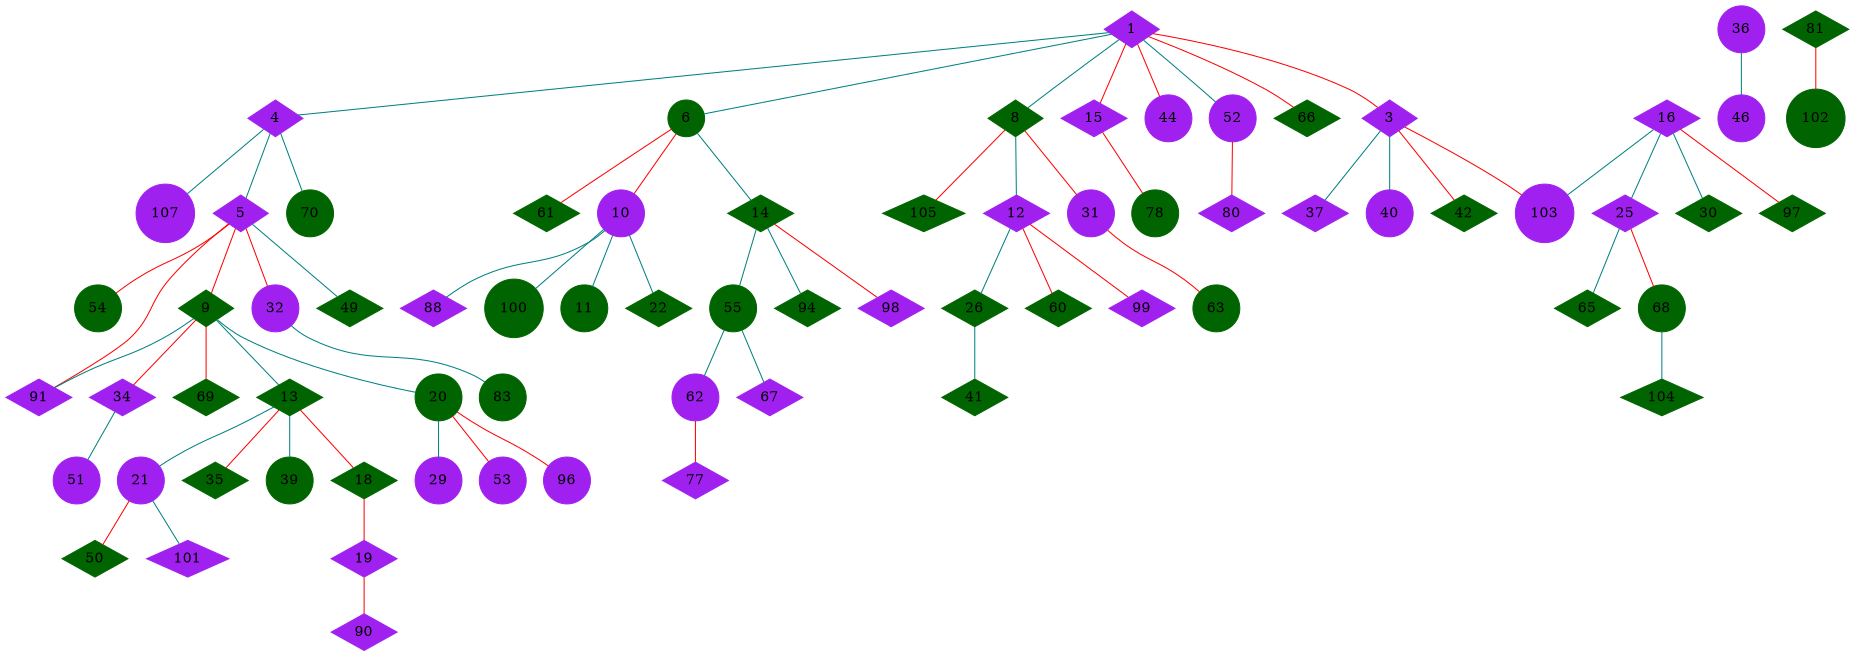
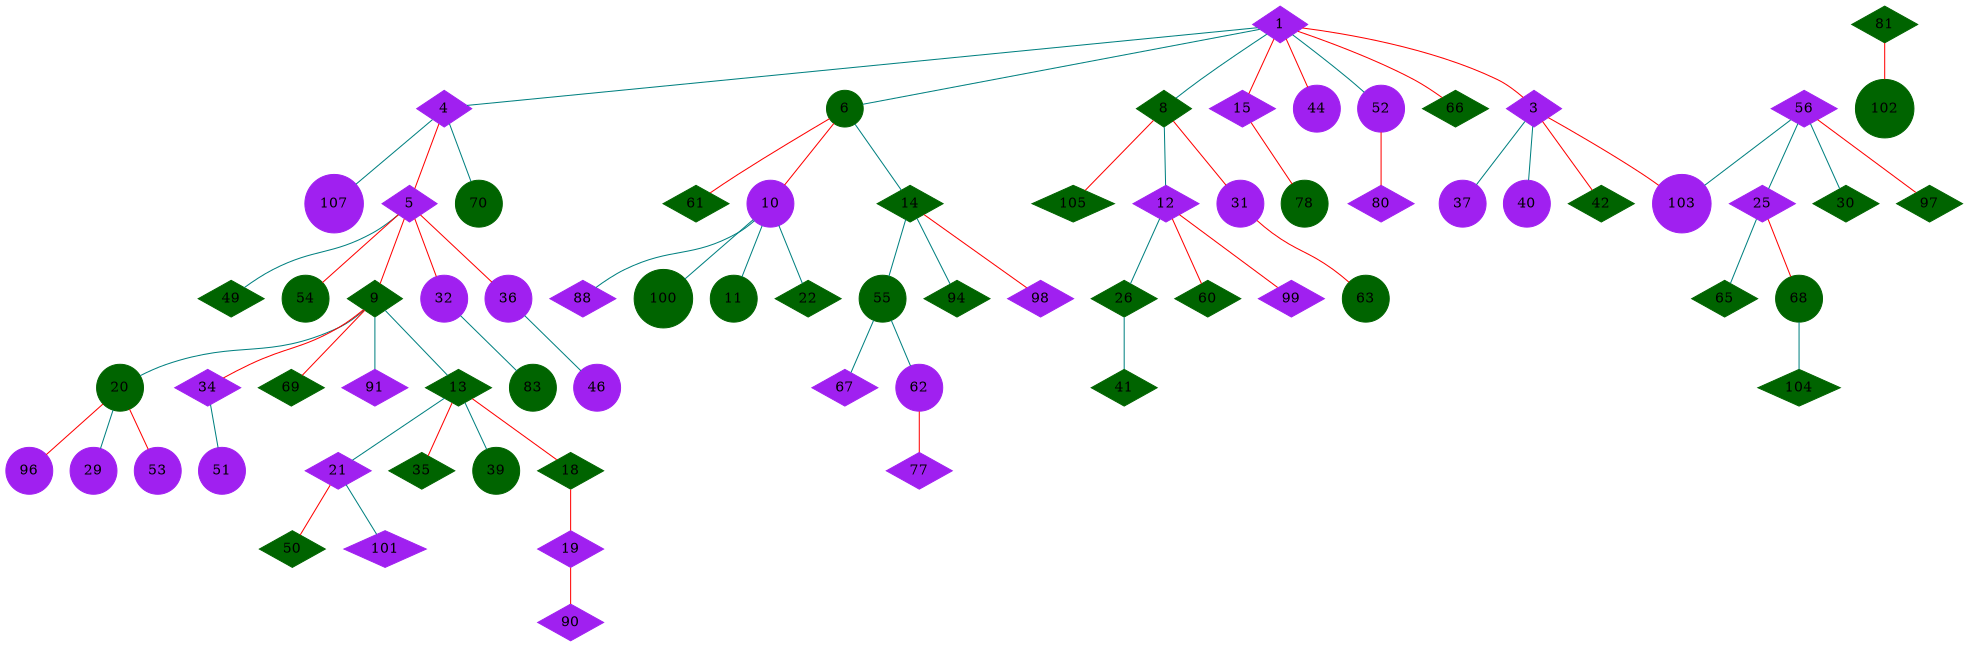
(1667, 118) -> (1804, 109)
(258, 166) -> (427, 156)
(1315, 213) -> (1463, 204)
(148, 313) -> (456, 249)
(141, 480) -> (338, 471)
